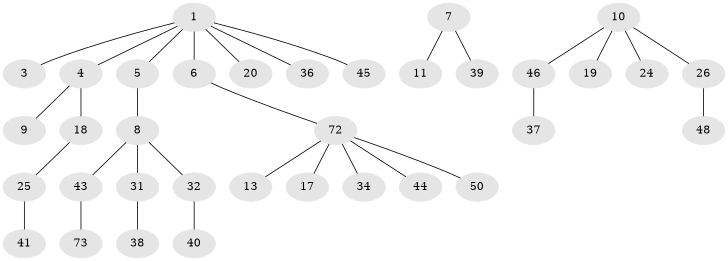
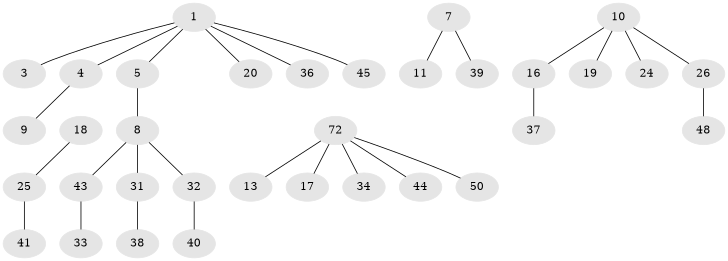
(194, 74) -> none
(534, 74) -> (534, 74)
(81, 102) -> none
(81, 244) -> (81, 244)
